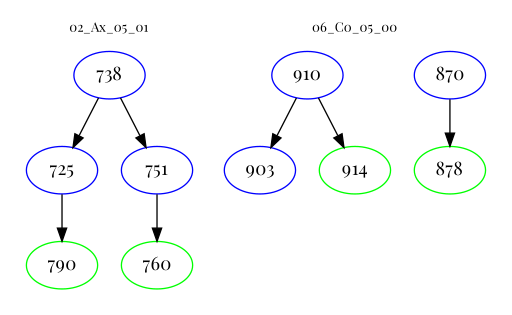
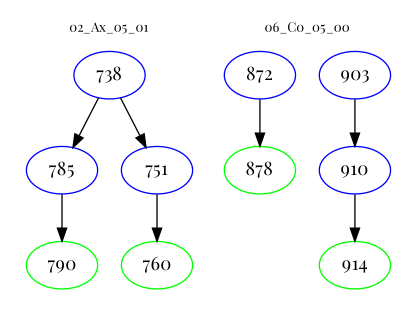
(450, 75) -> (260, 75)
(287, 117) -> (355, 116)
(62, 170) -> (62, 170)
